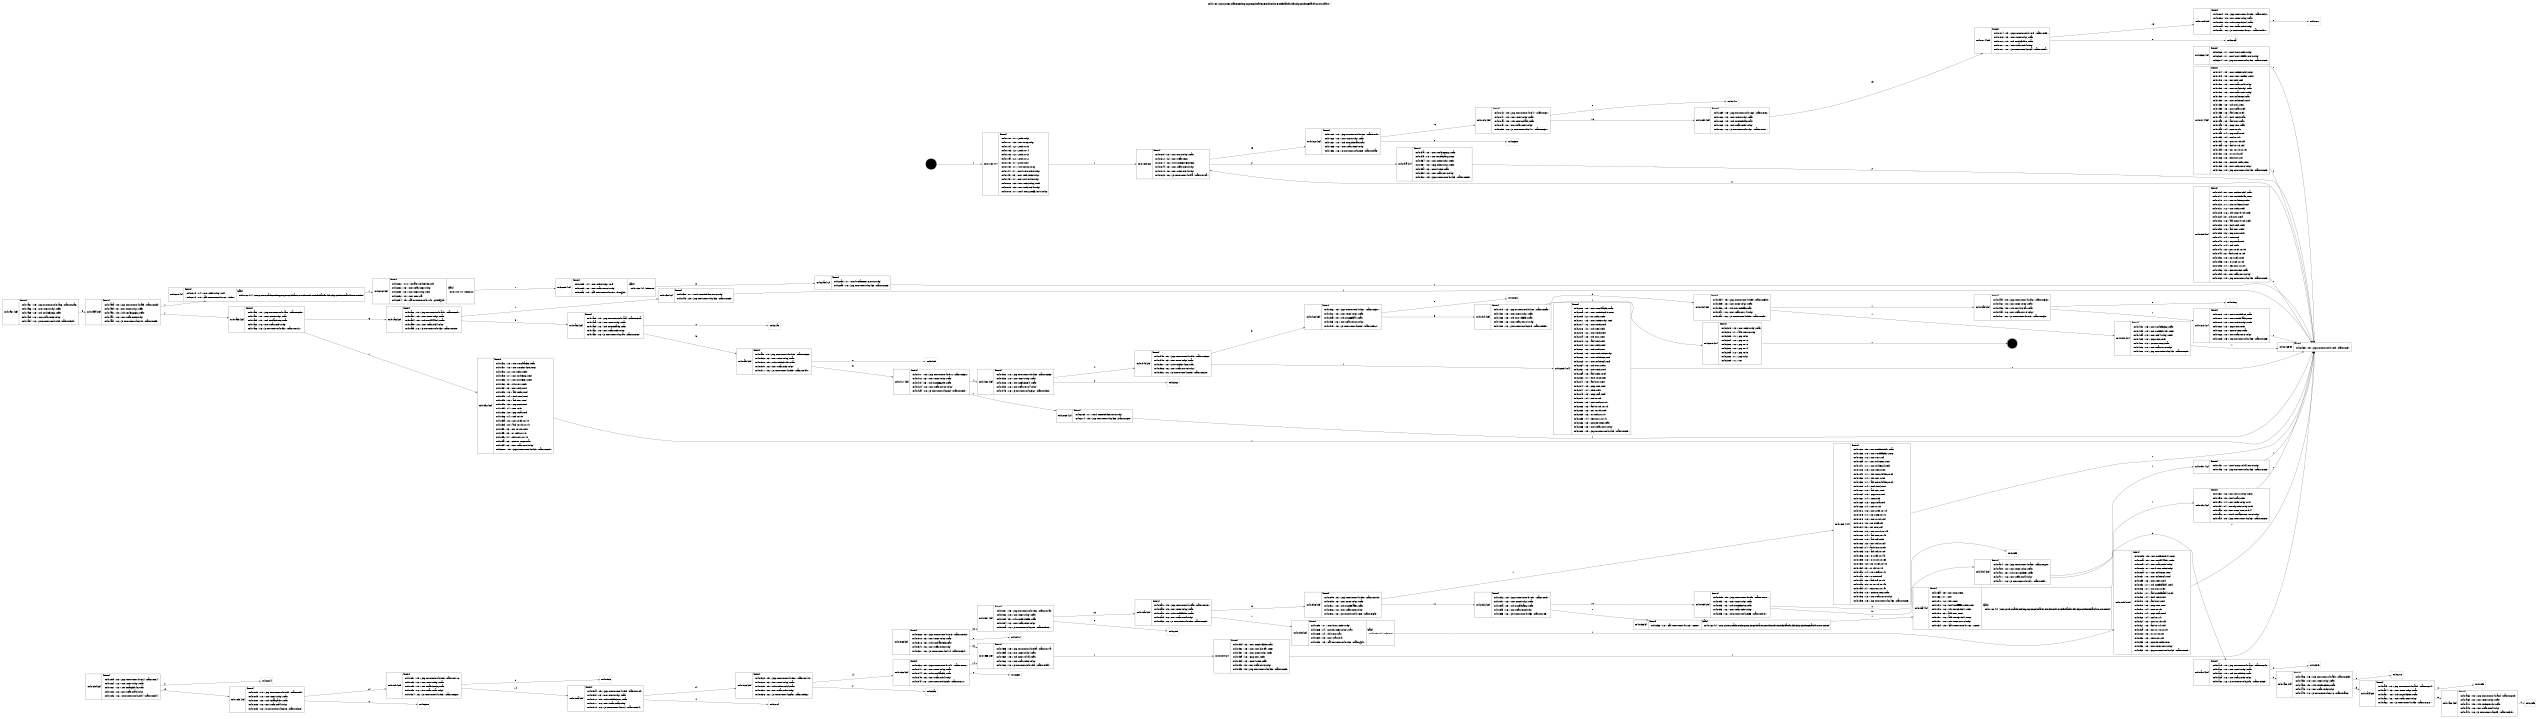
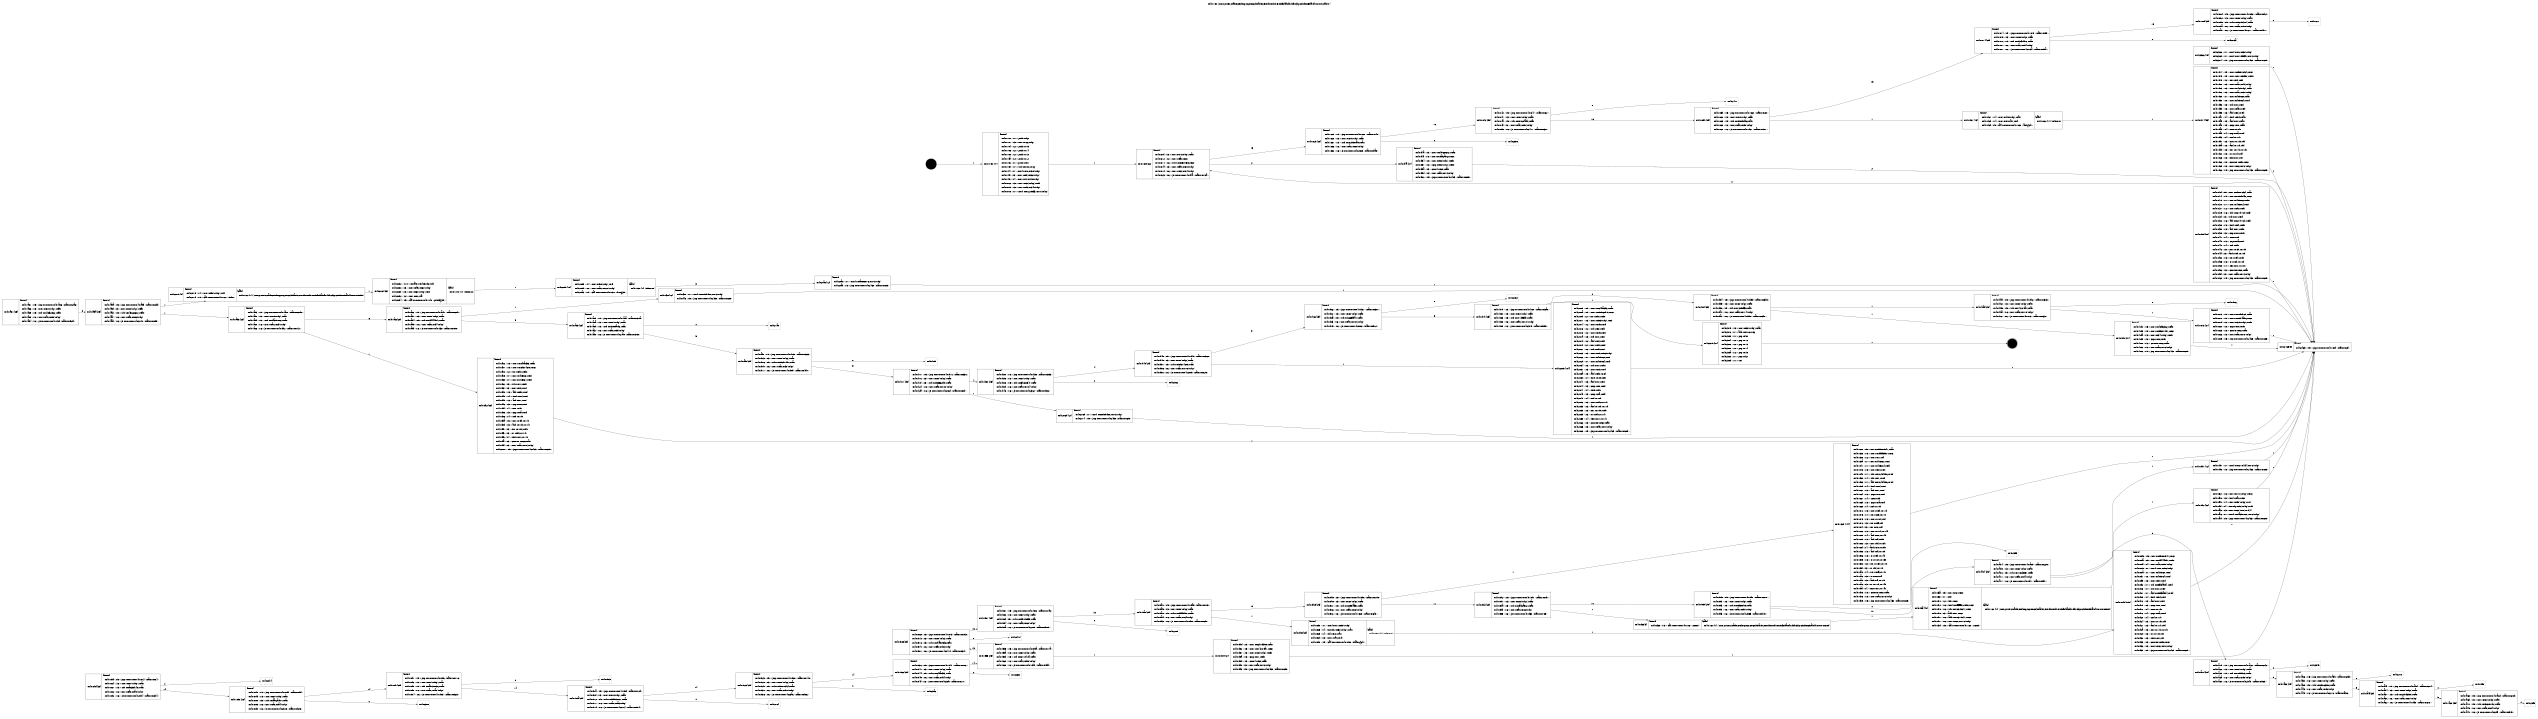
none -> (2012, 120)
(973, 647) -> (974, 650)
